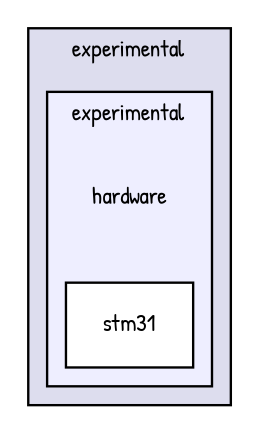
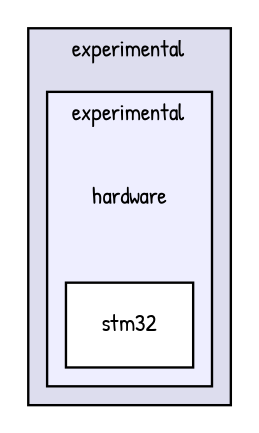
(130, 325) -> (130, 325)
